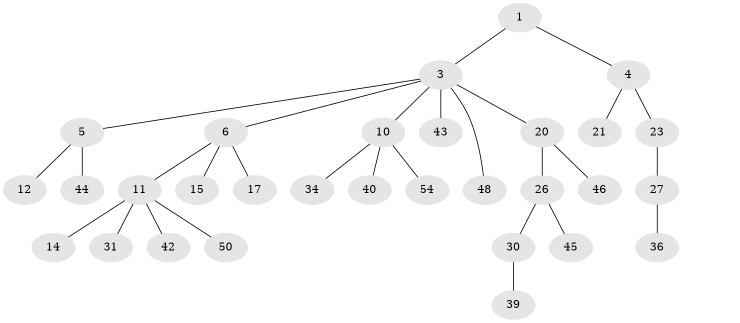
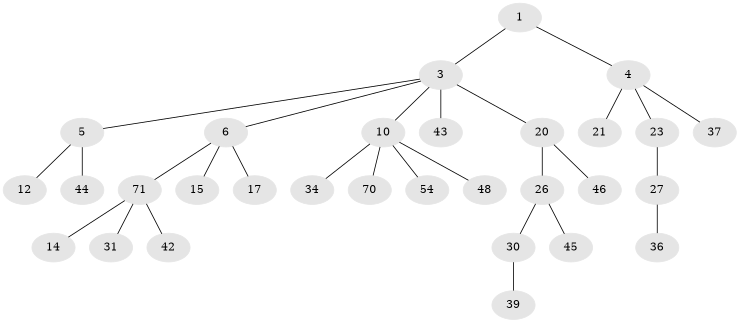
(474, 129) -> (434, 161)
none -> (715, 133)
(140, 190) -> (140, 190)
(370, 190) -> (370, 190)
(226, 248) -> none
